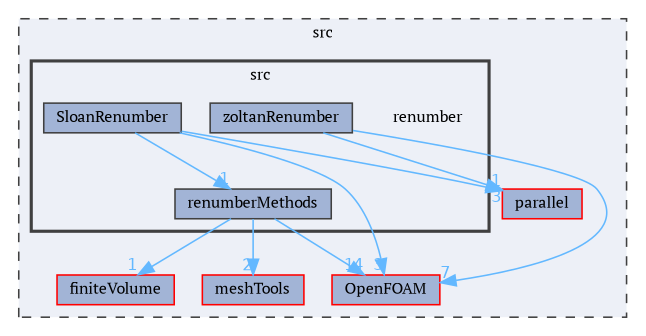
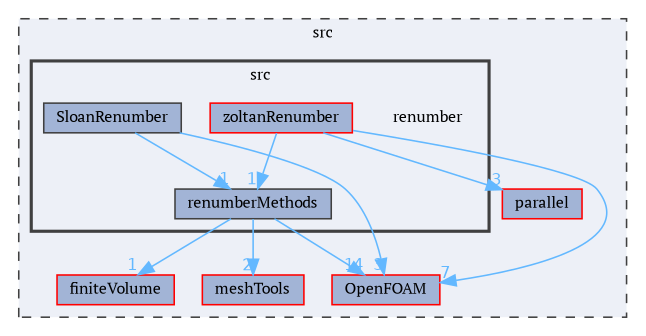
(281, 118) -> (281, 118)
none -> (272, 146)
(334, 158) -> none
